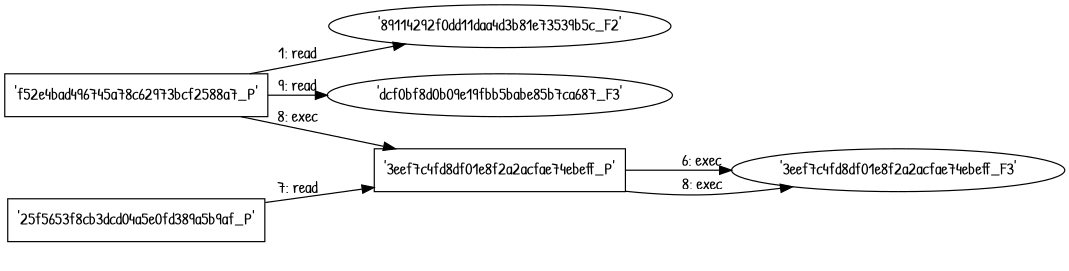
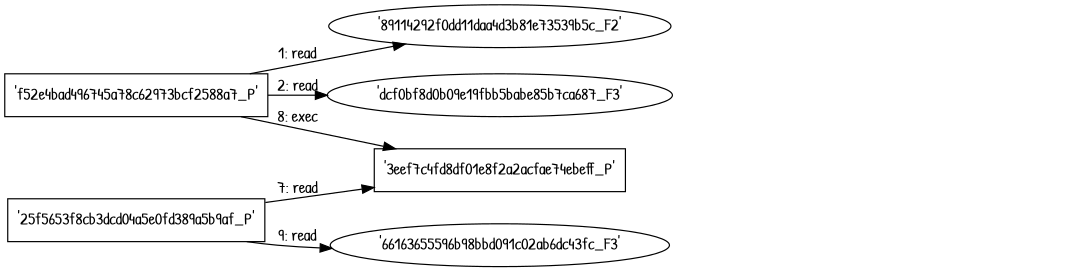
(298, 86) -> (298, 86)
(898, 170) -> none
none -> (500, 245)
